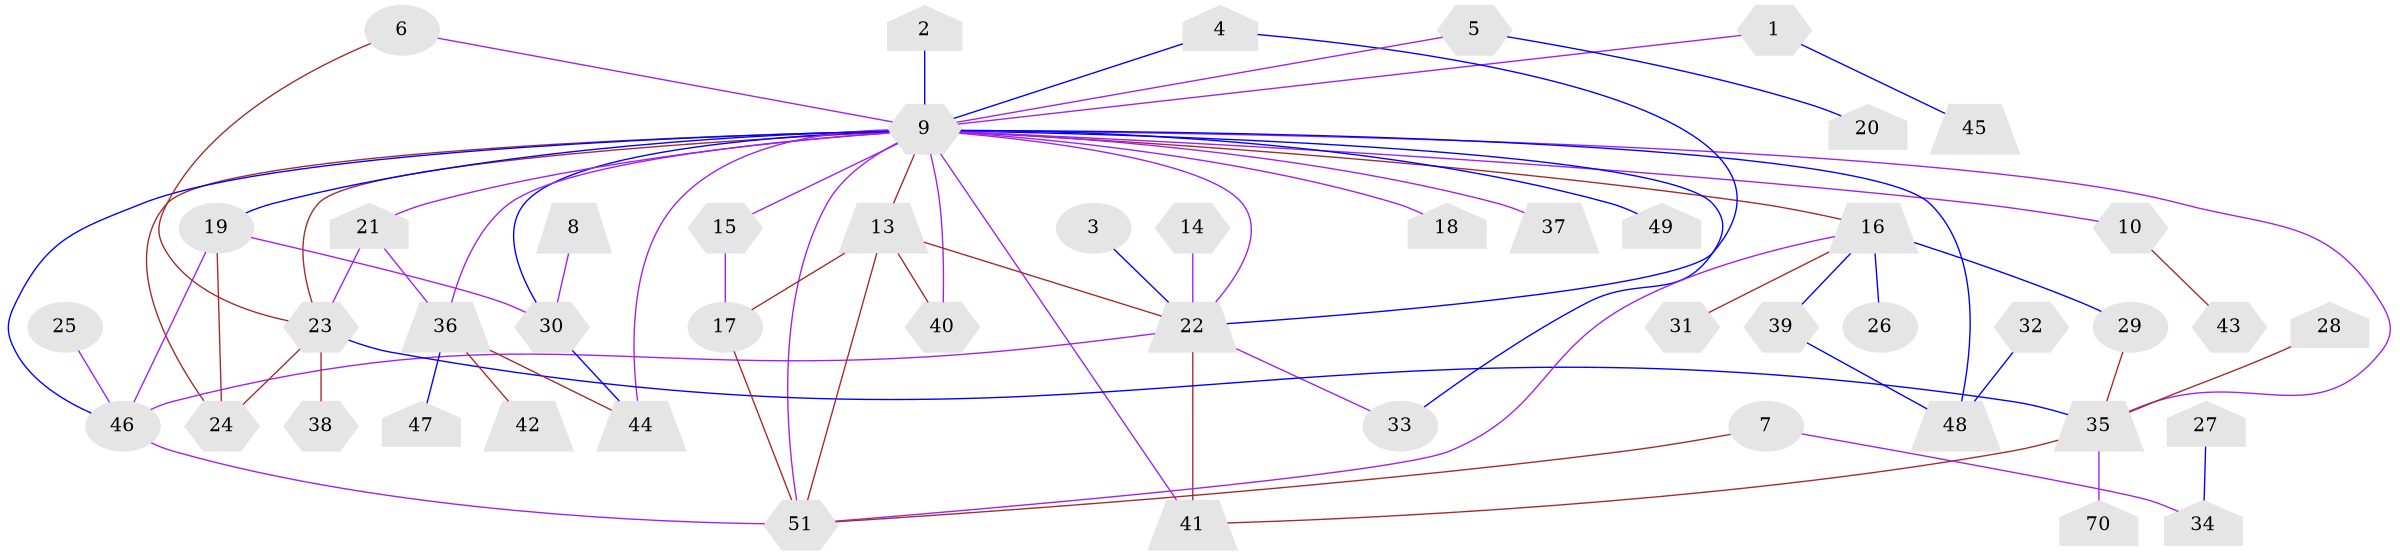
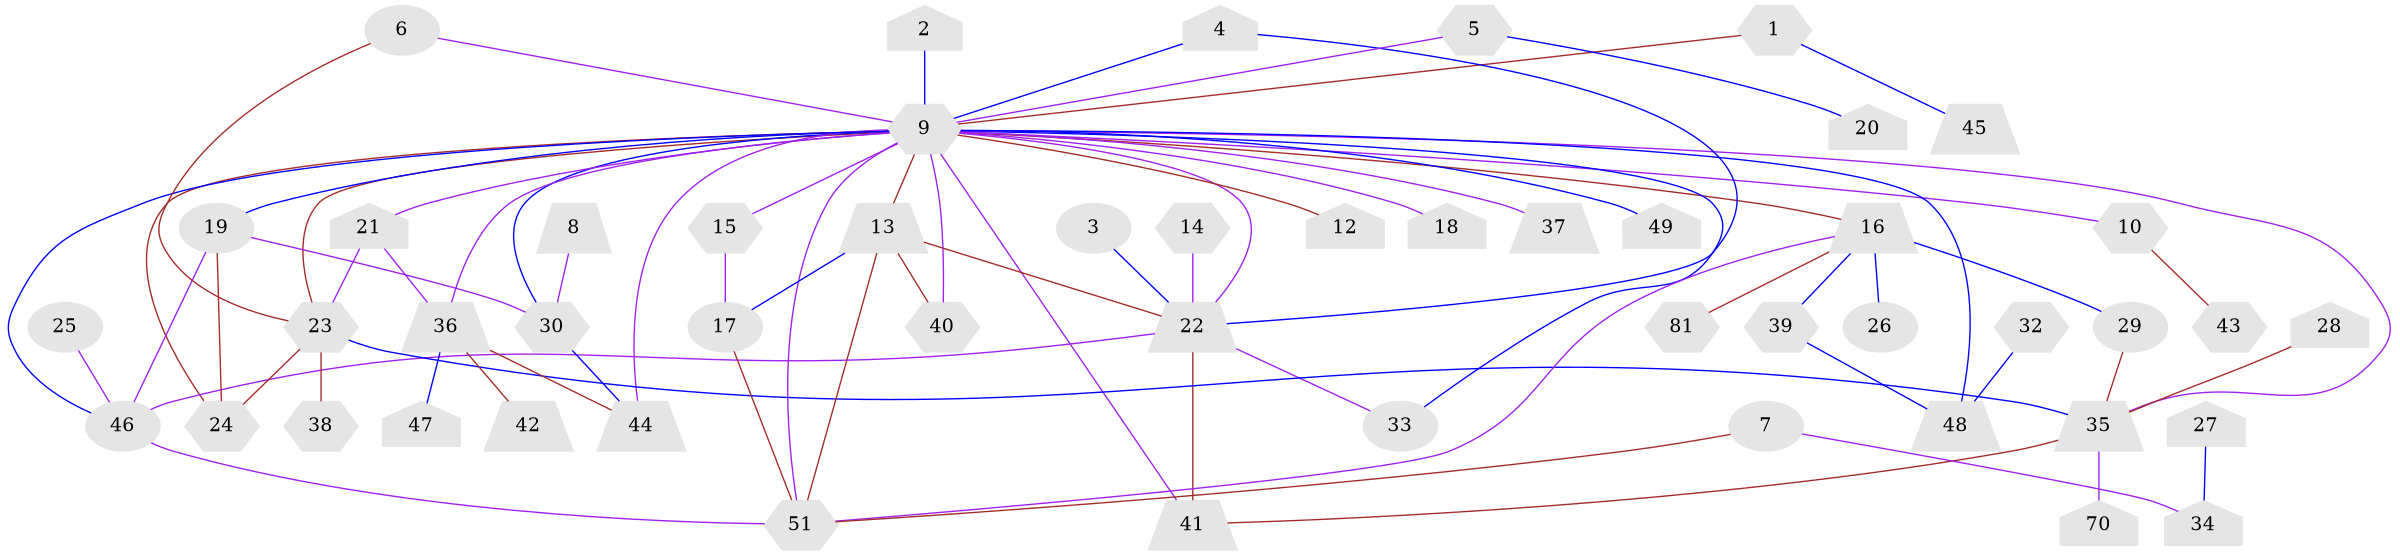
(1350, 80) -> (1350, 80)
none -> (1345, 228)
(789, 287) -> (789, 287)
(1682, 327) -> (1682, 327)
